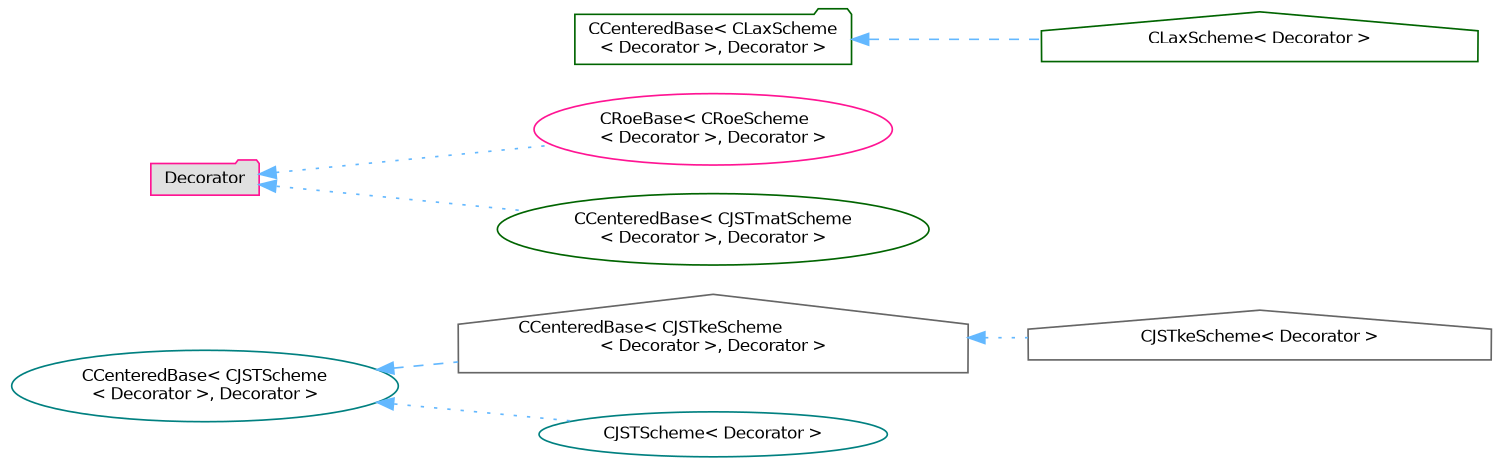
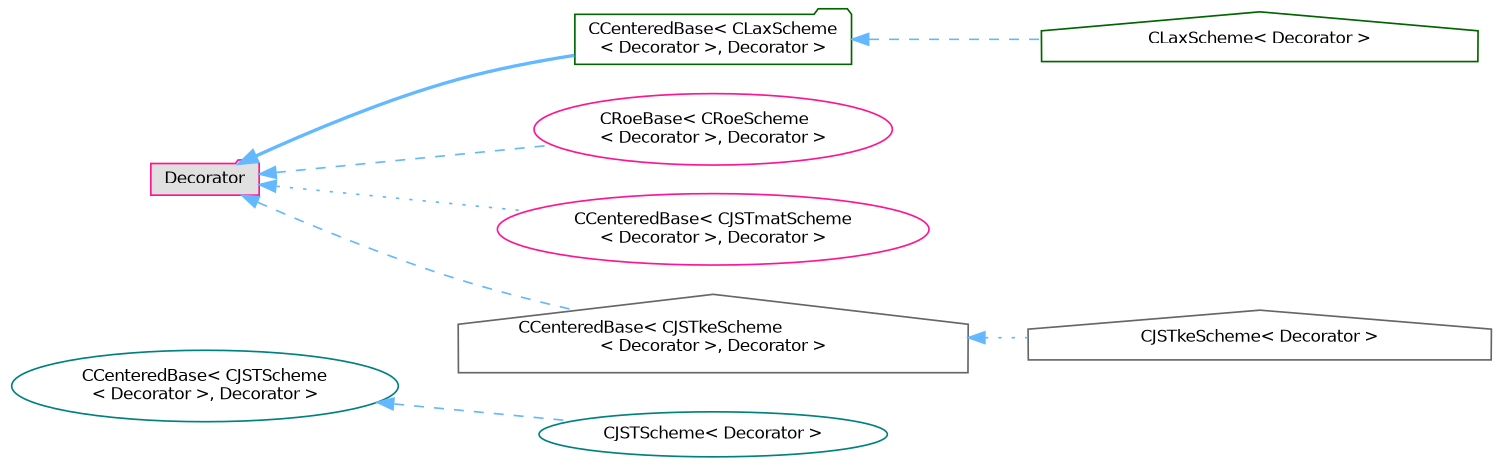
none -> (411, 94)
(414, 159) -> (414, 159)
(713, 229) -> (713, 229)
(426, 365) -> (413, 264)
(483, 412) -> (483, 412)
